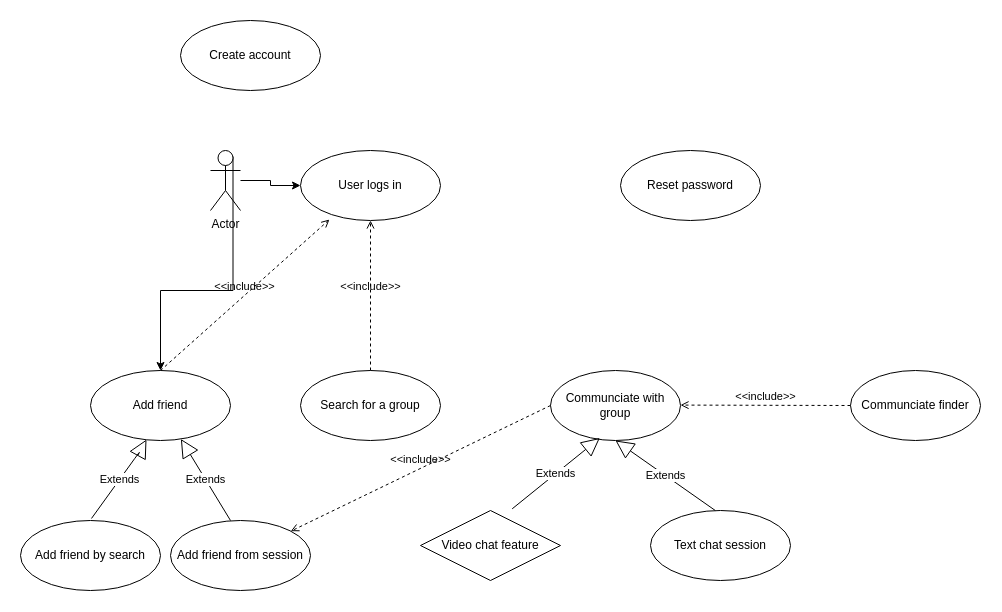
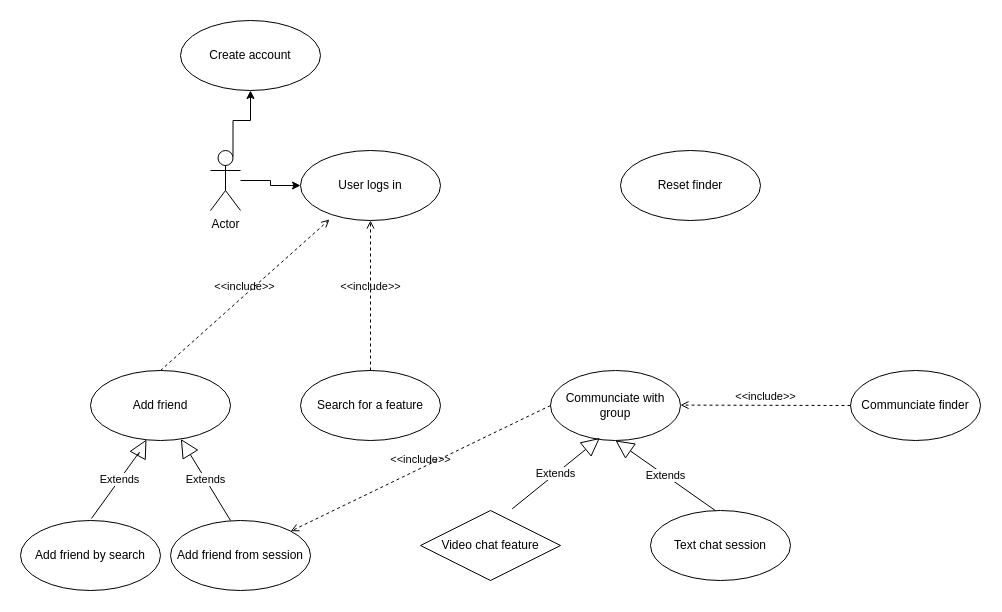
(691, 186) -> (691, 186)
(228, 291) -> (235, 121)
(371, 406) -> (371, 406)
